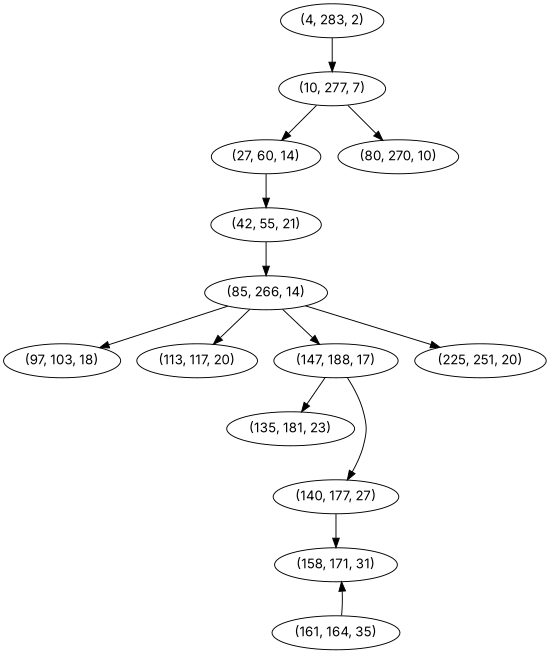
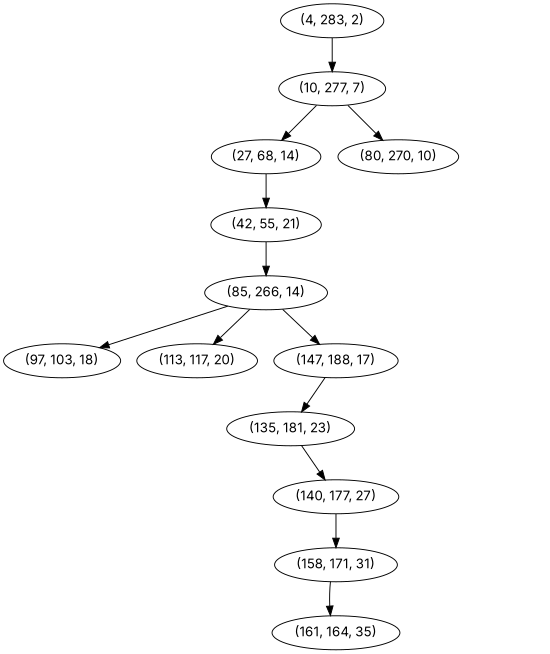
(266, 157) -> (266, 157)
(480, 361) -> none
(366, 424) -> (311, 459)
(342, 603) -> (330, 594)
